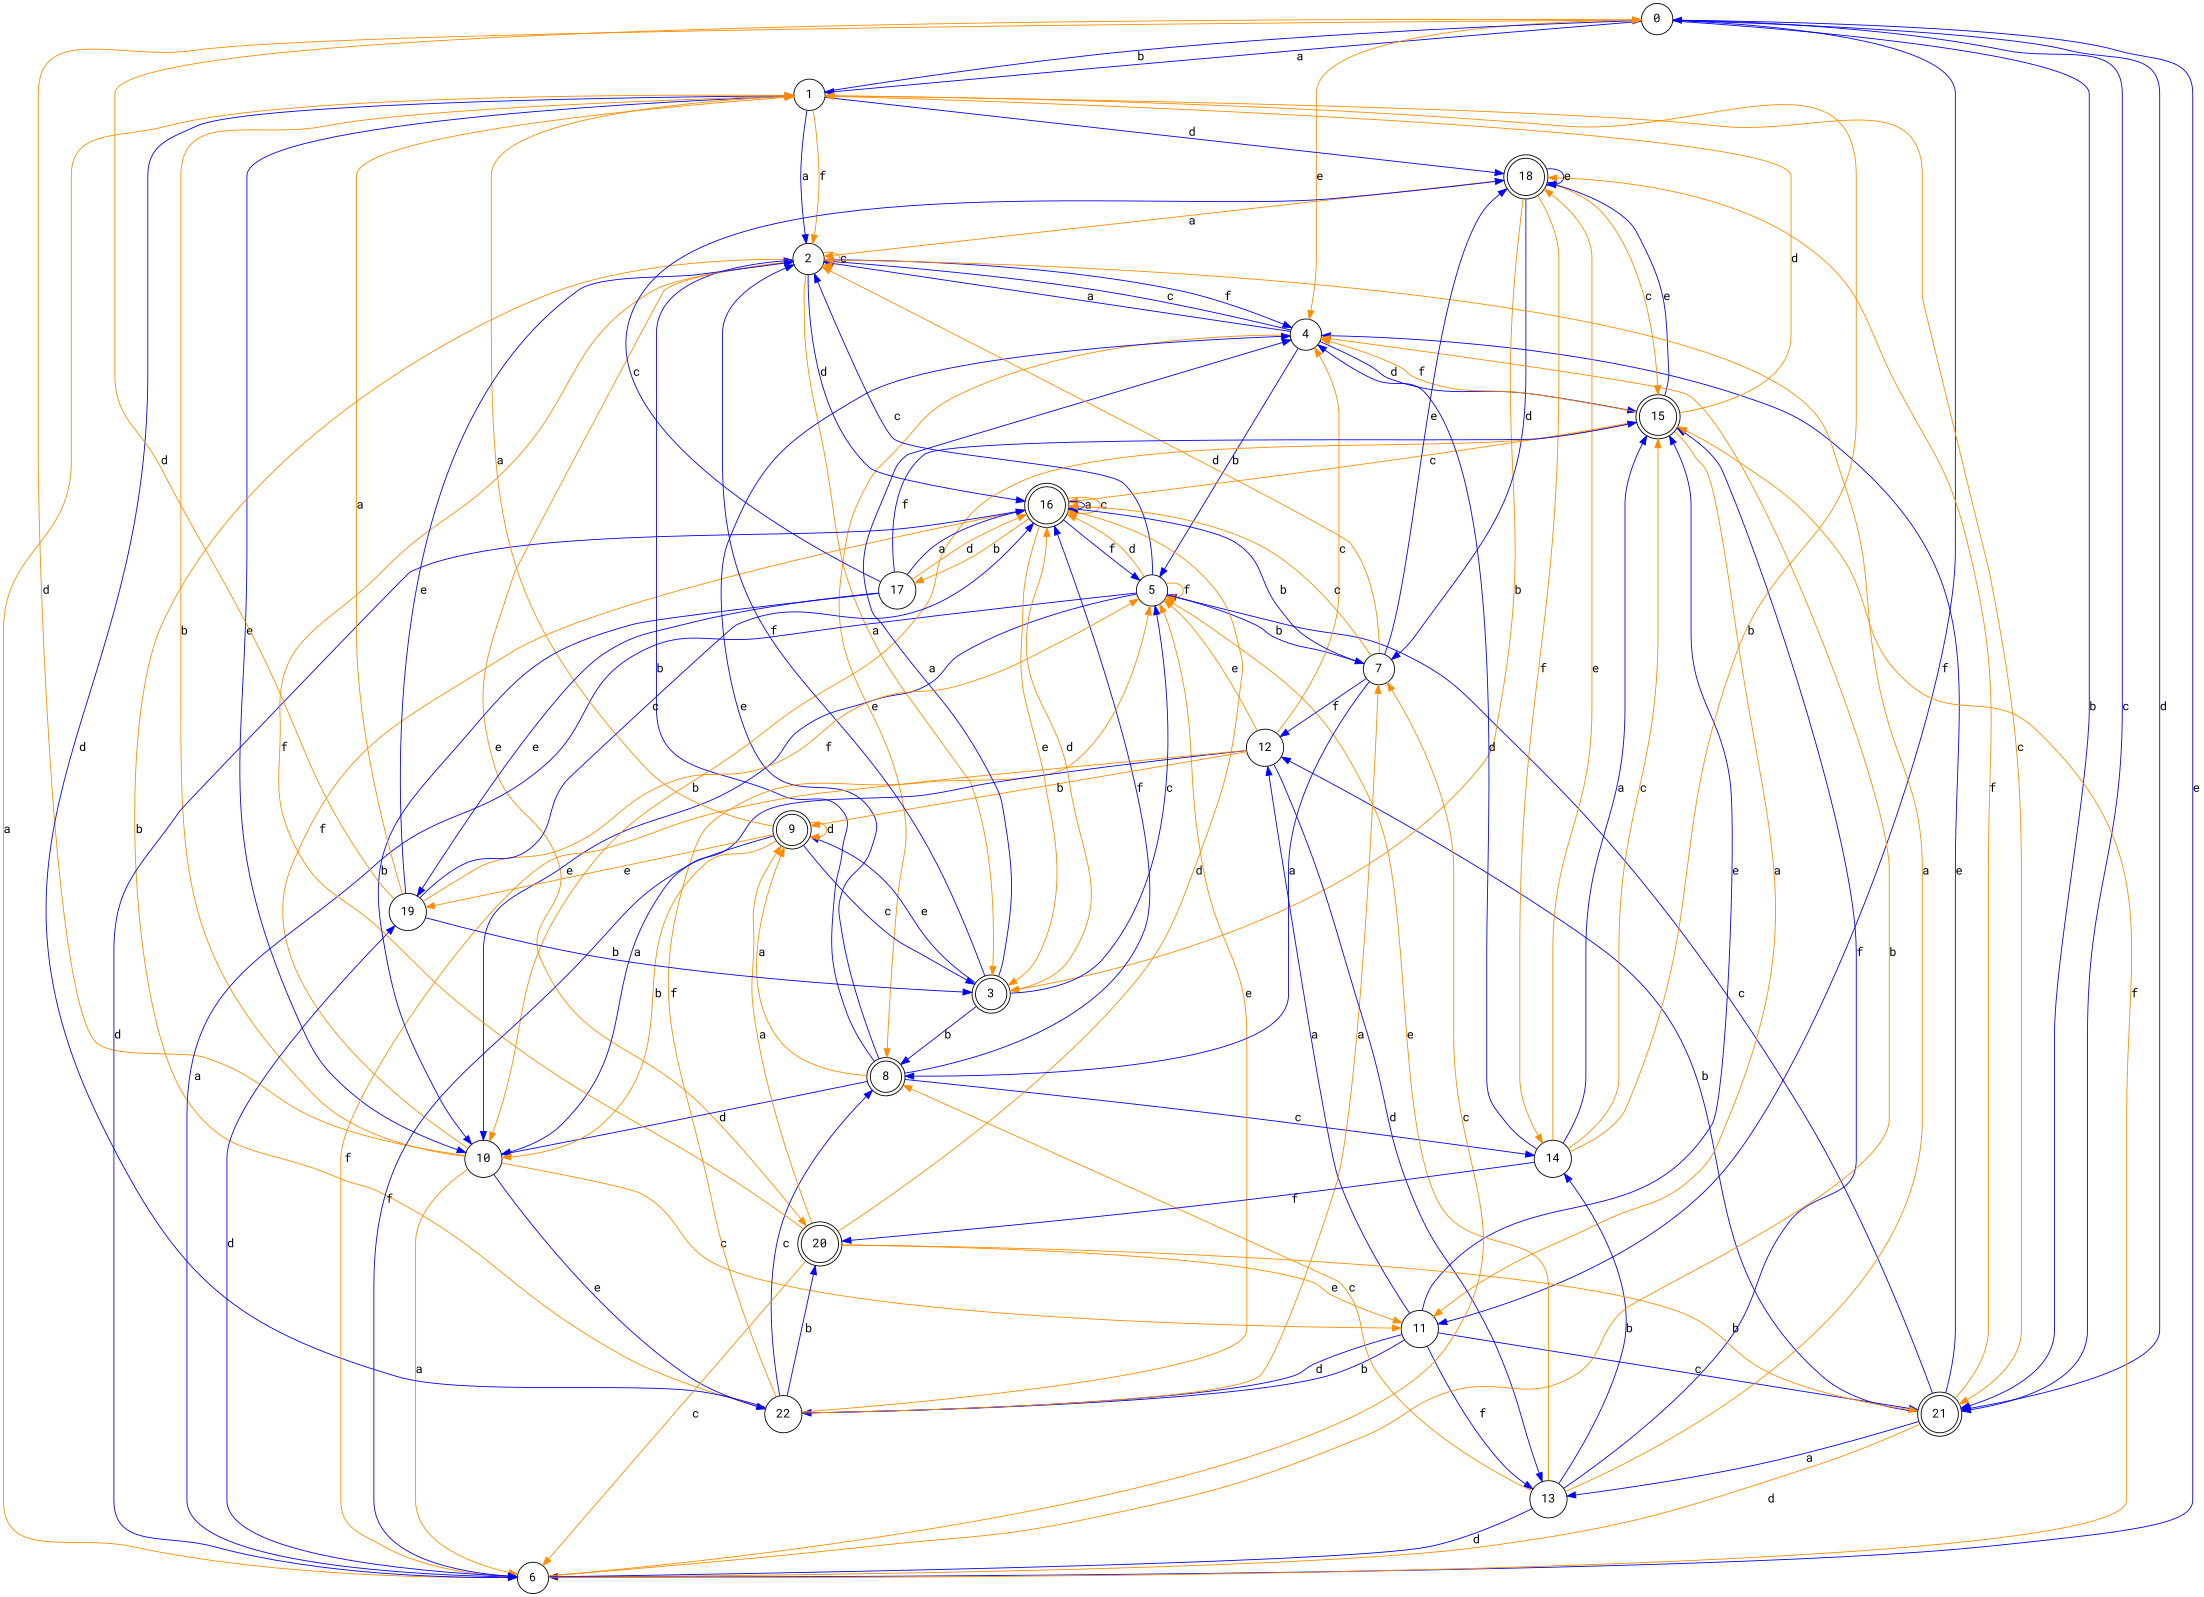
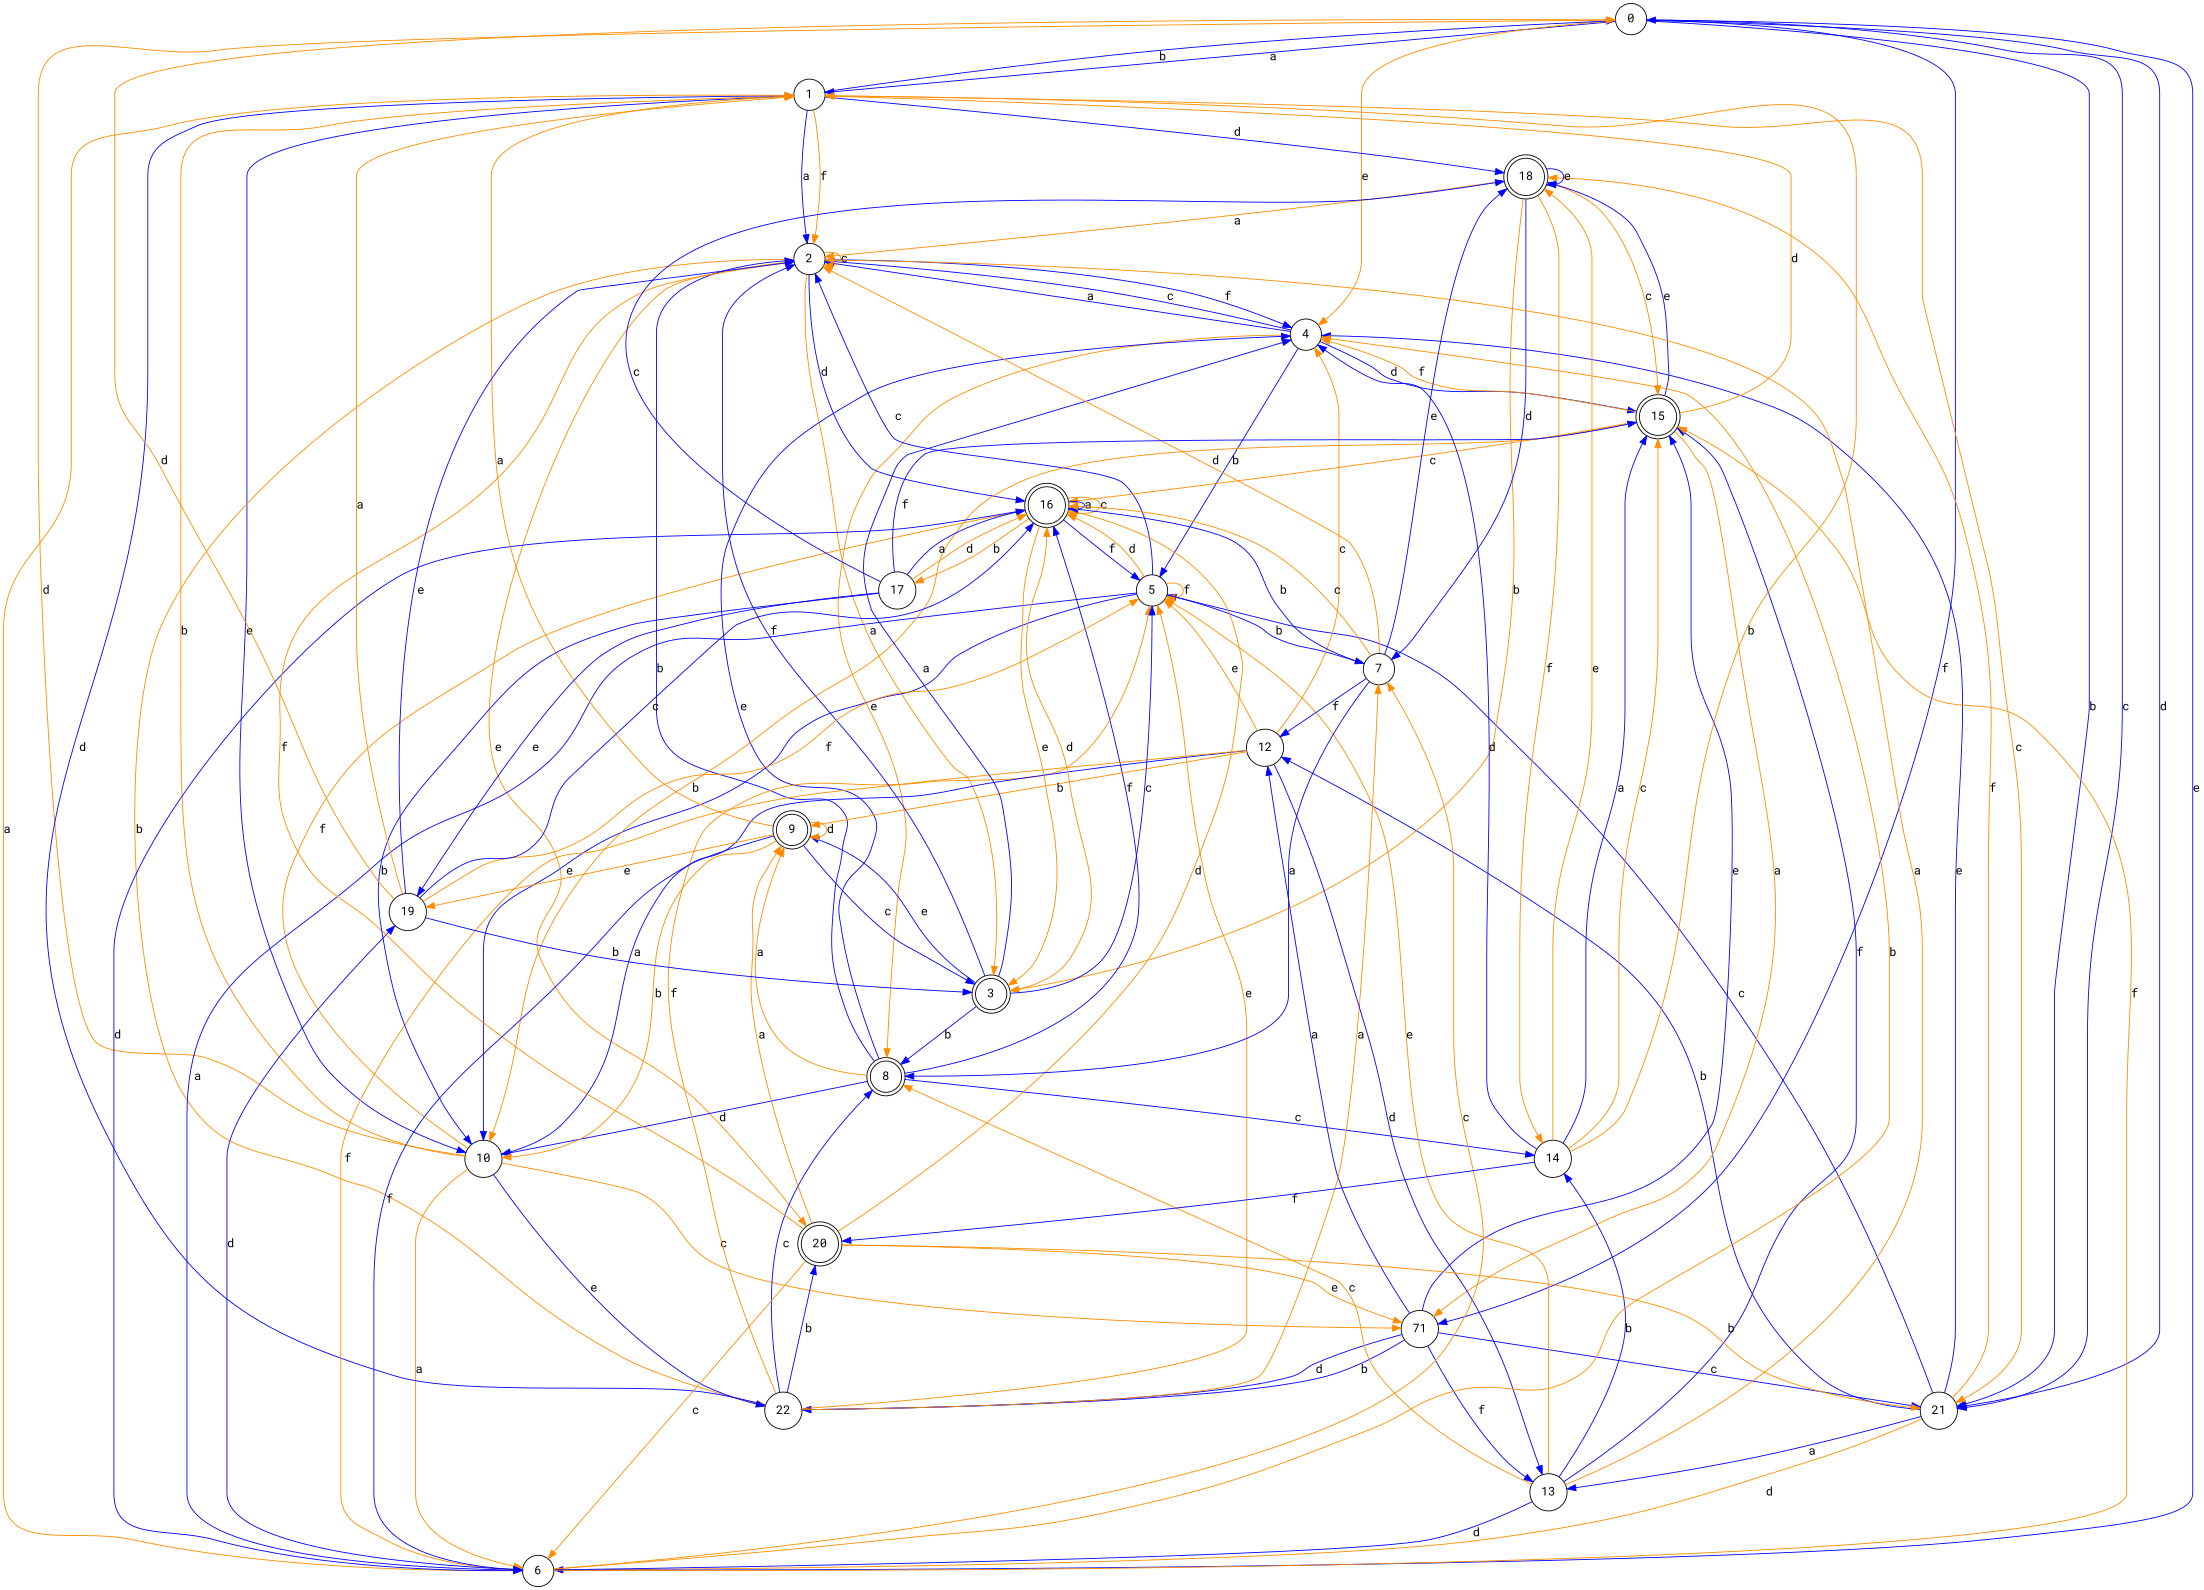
(1420, 1329) -> (1420, 1329)
(1940, 1414) -> (1939, 1411)
